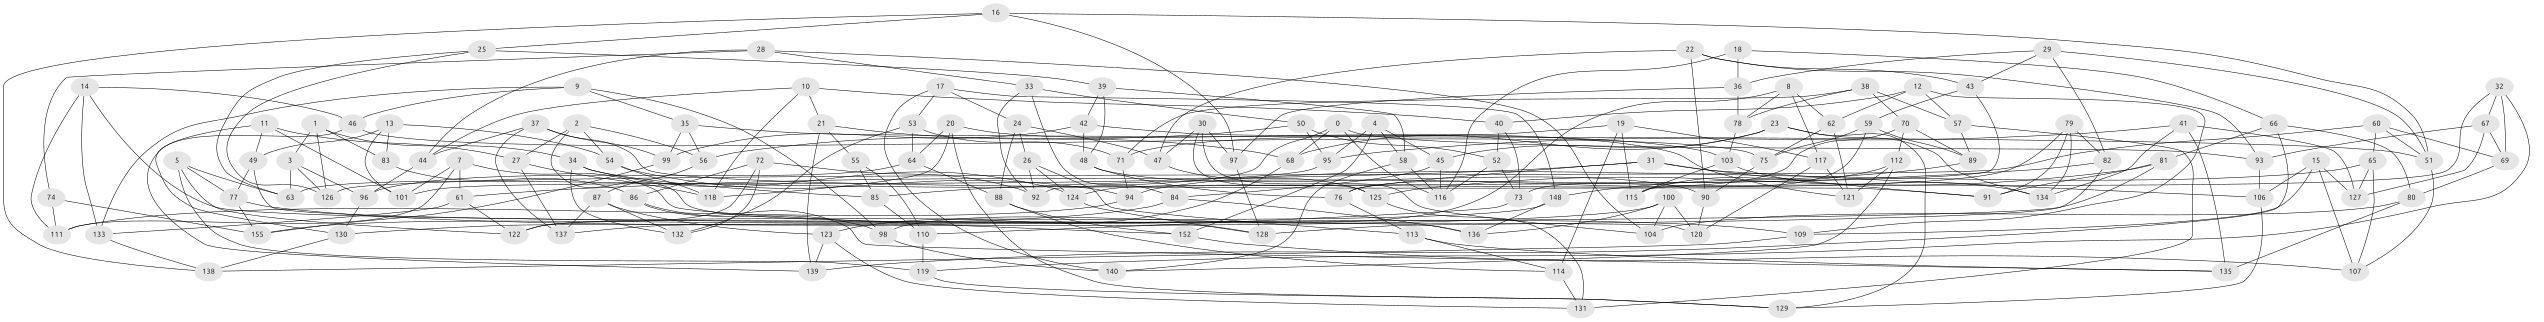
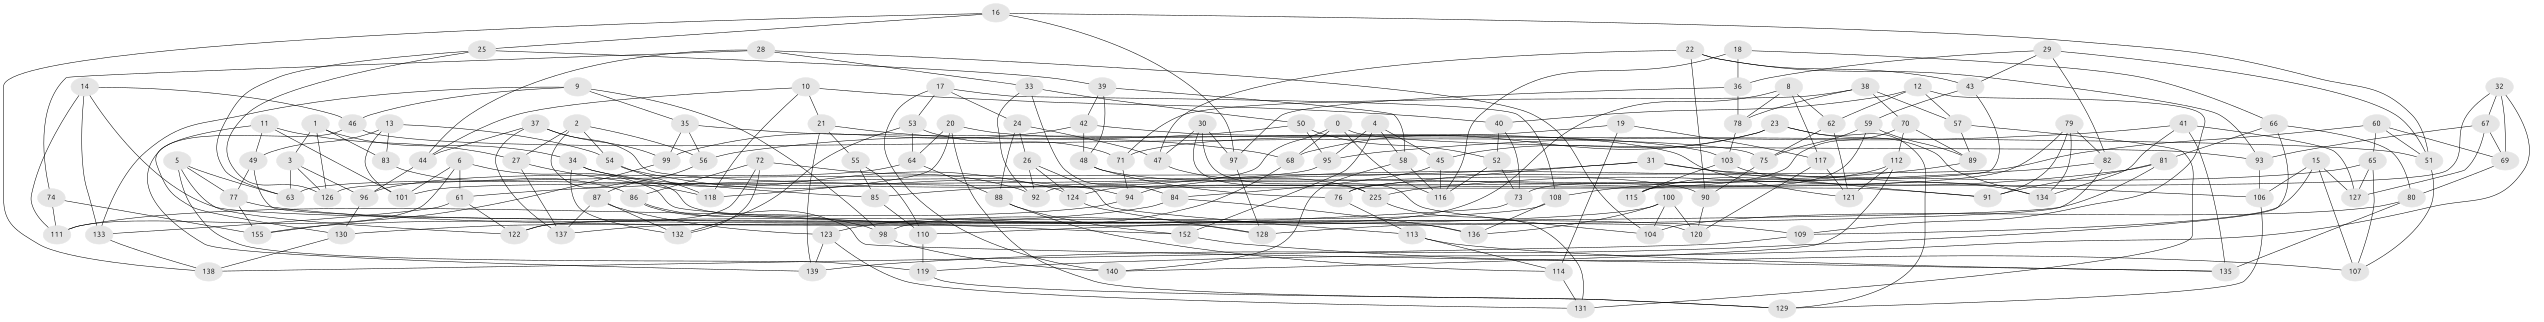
(1626, 159) -> none
(460, 161) -> (460, 161)
(1376, 198) -> (1376, 198)
(1556, 198) -> (1556, 198)
